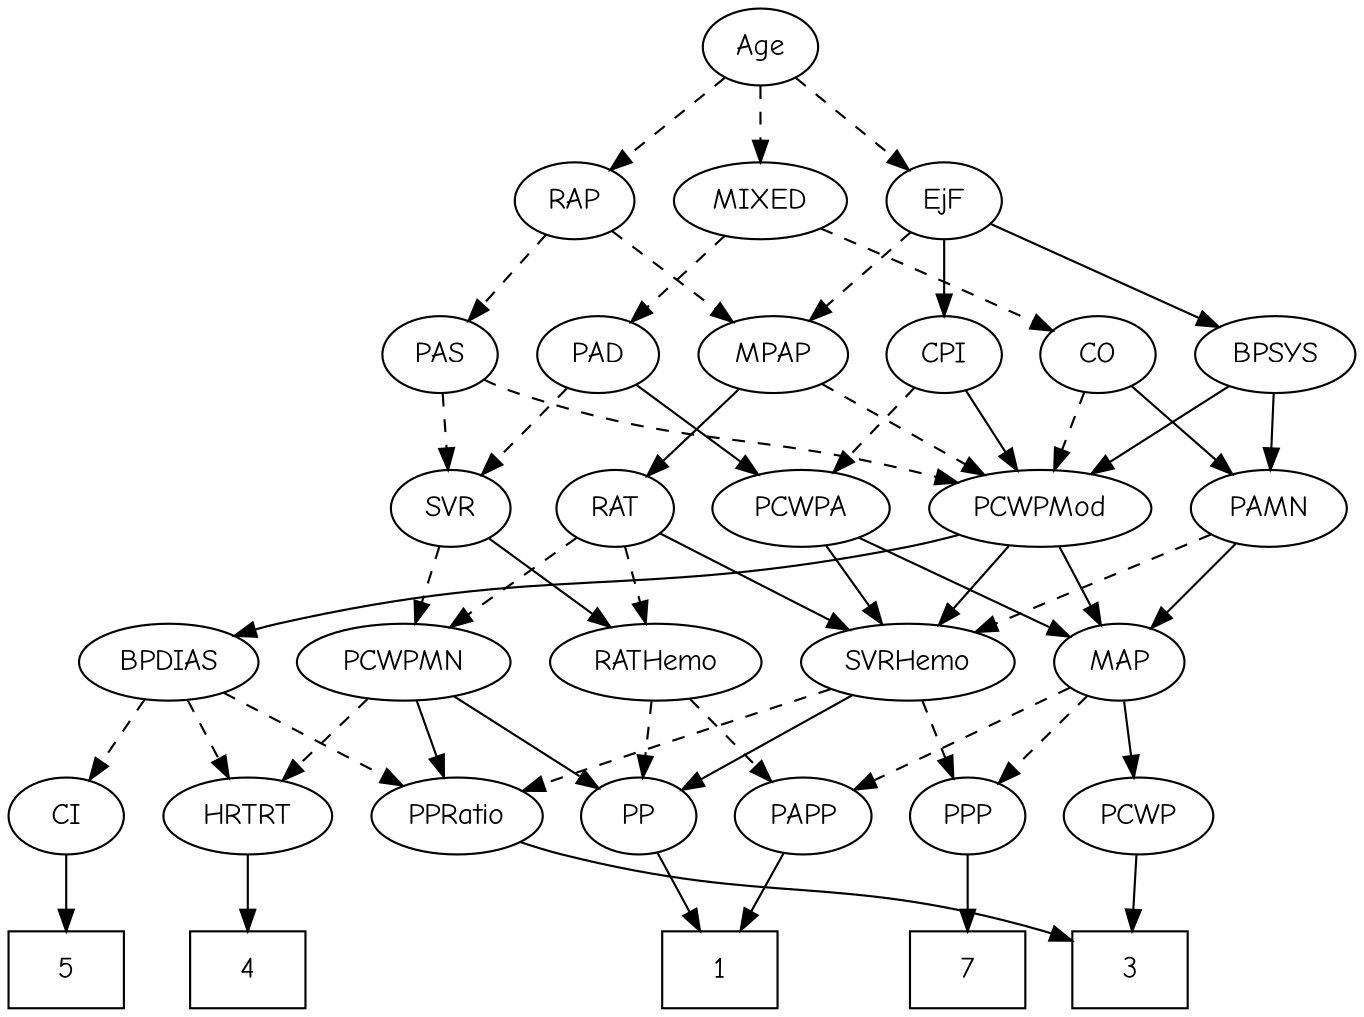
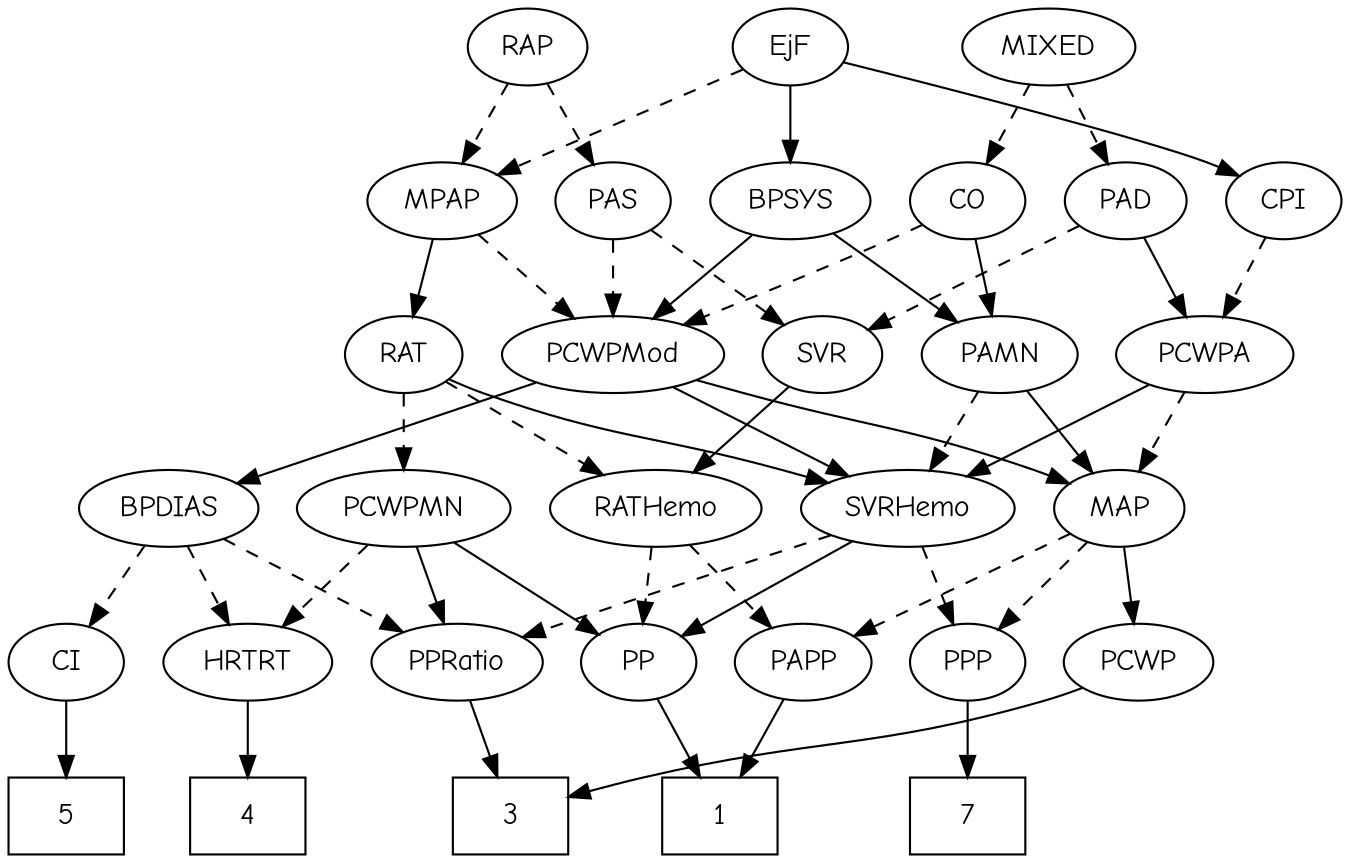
(760, 47) -> none
(986, 421) -> none
(431, 574) -> none
(954, 582) -> (1167, 422)
